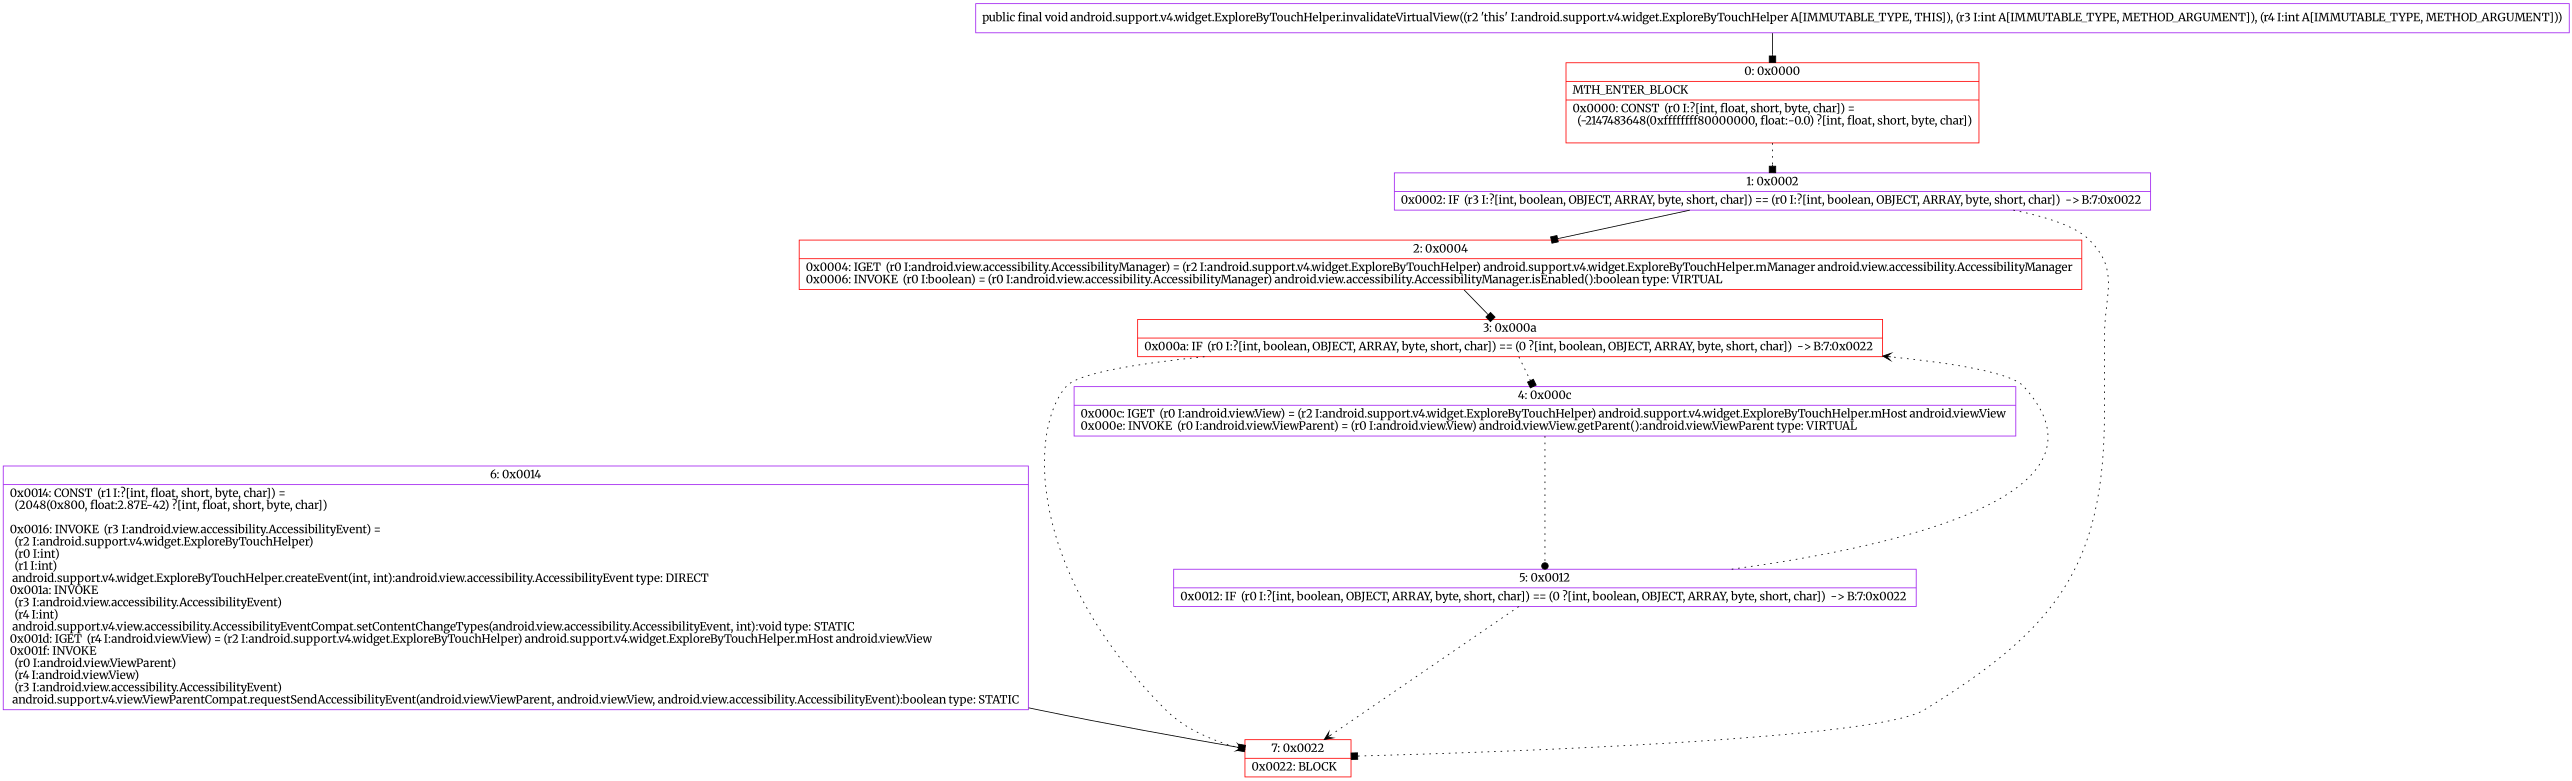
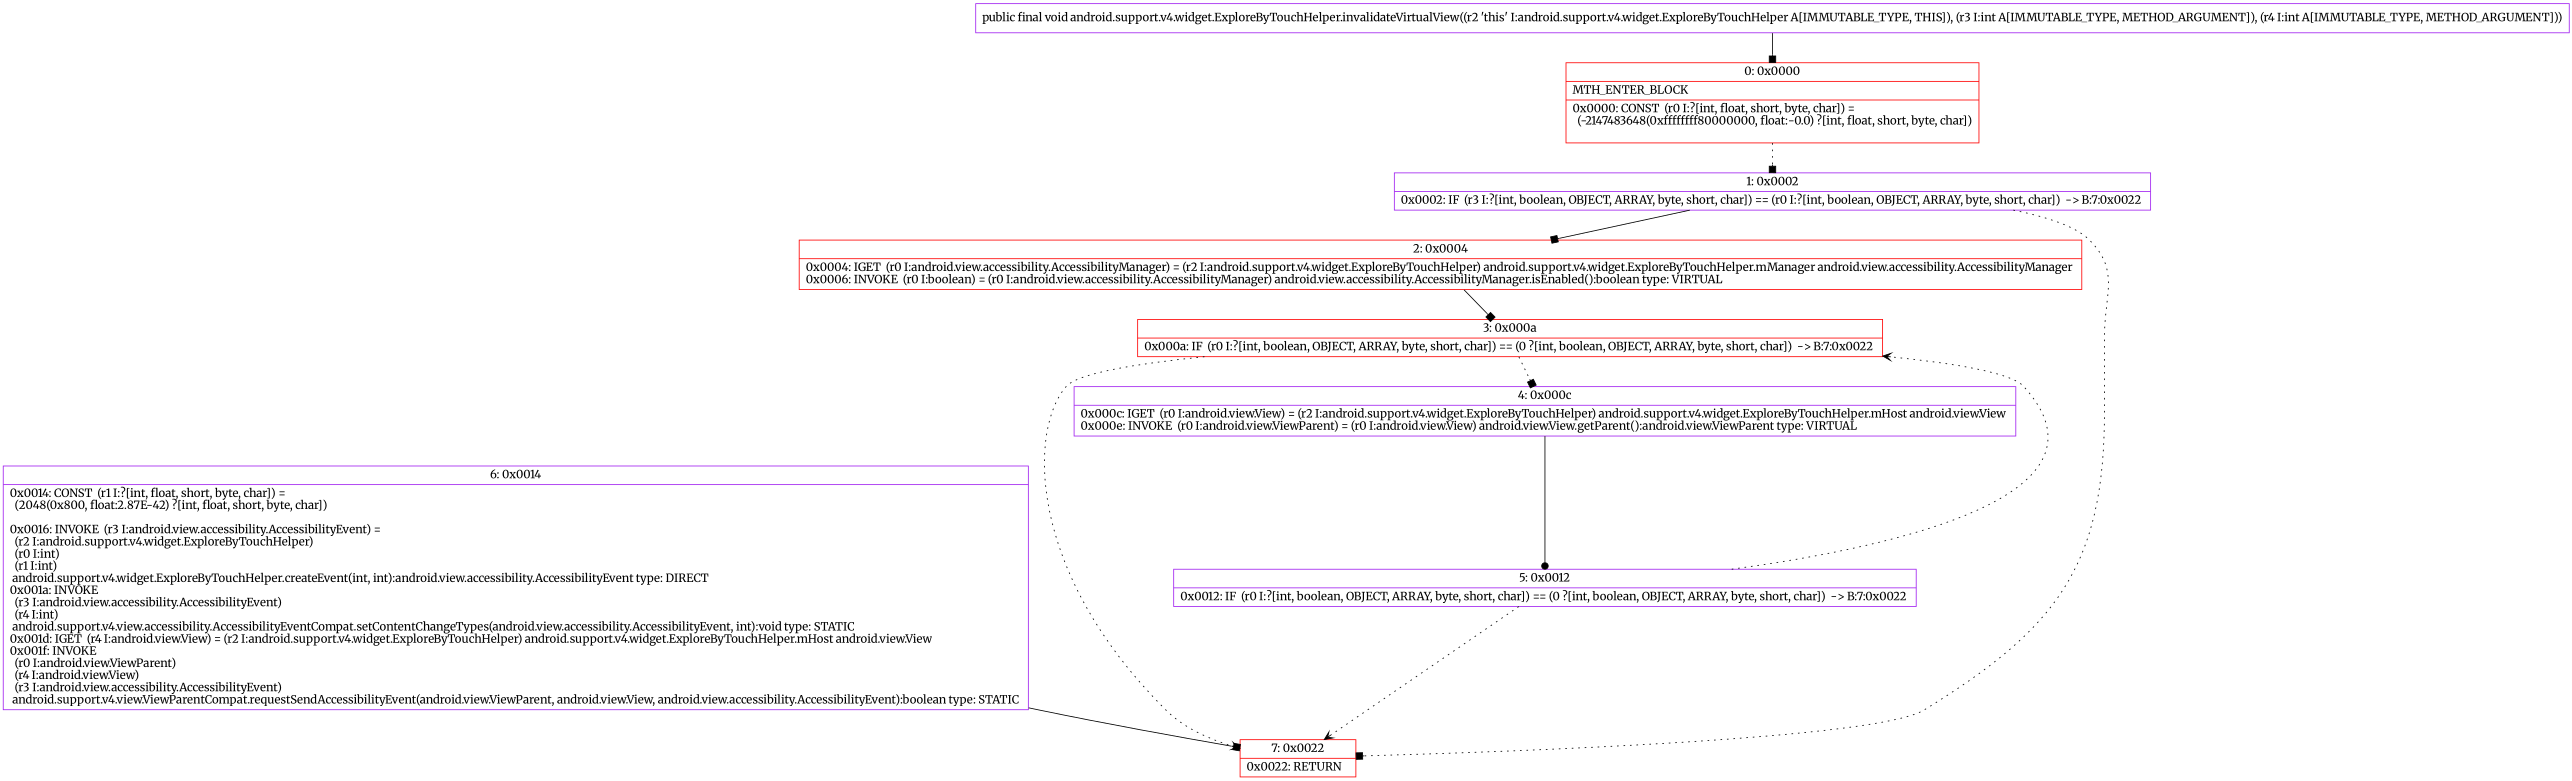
(1545, 499) -> (1545, 499)
(1298, 767) -> (1298, 767)
